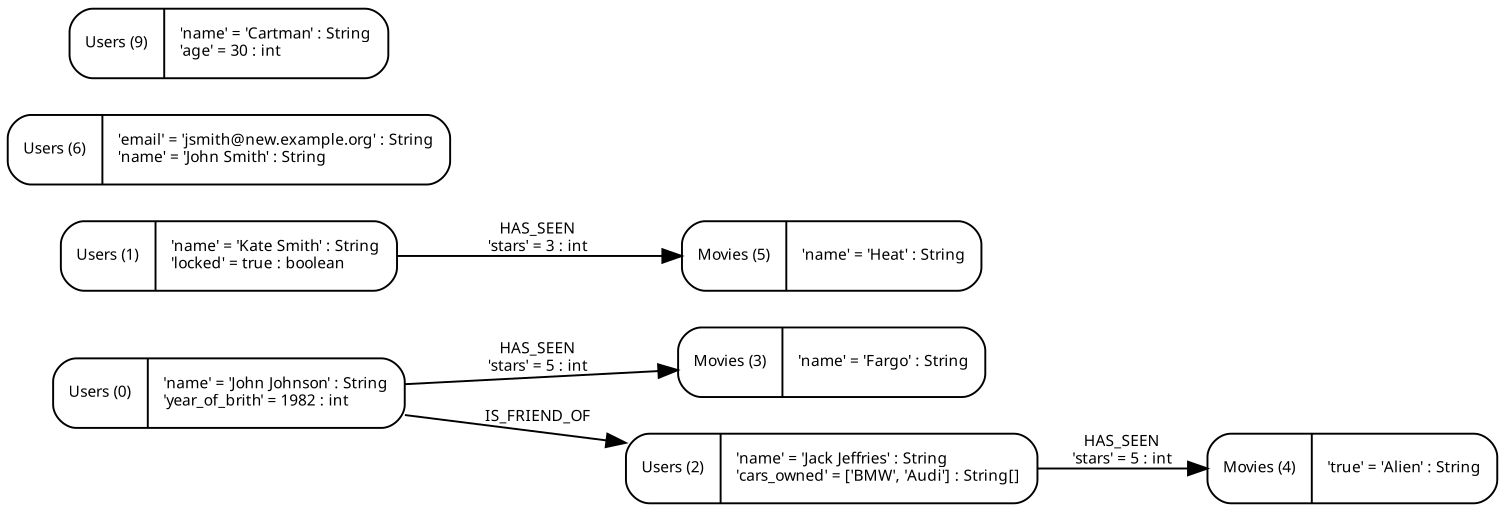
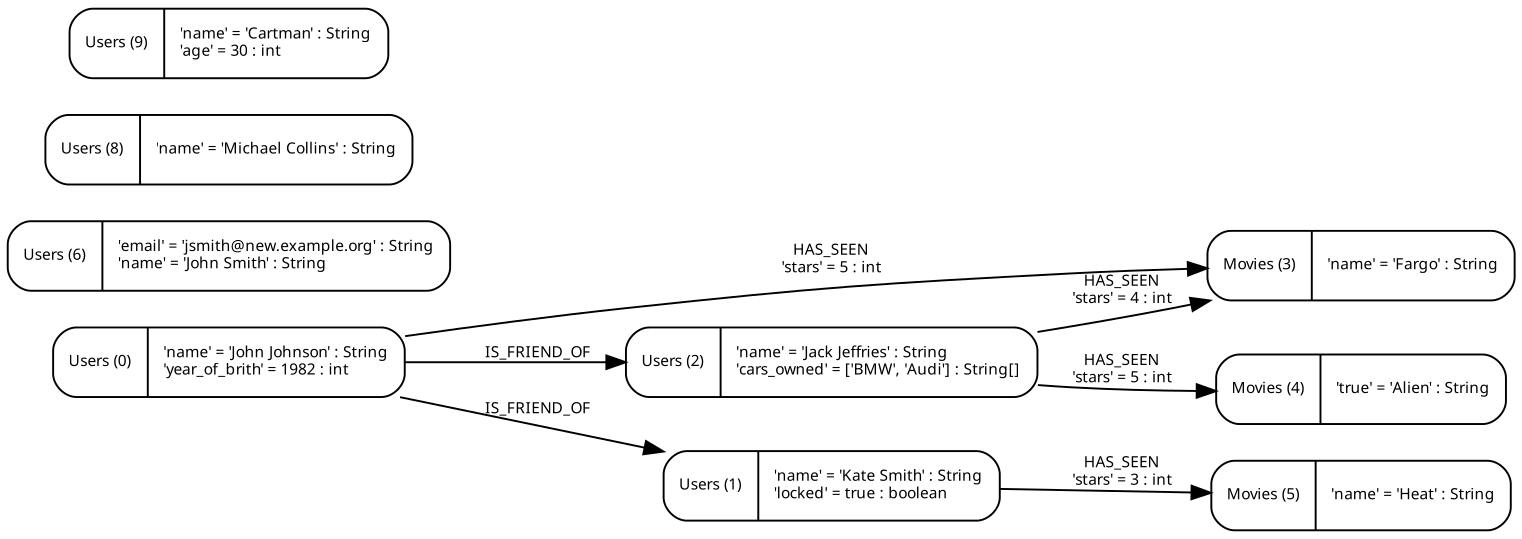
none -> (229, 150)
none -> (1115, 319)
none -> (522, 422)
